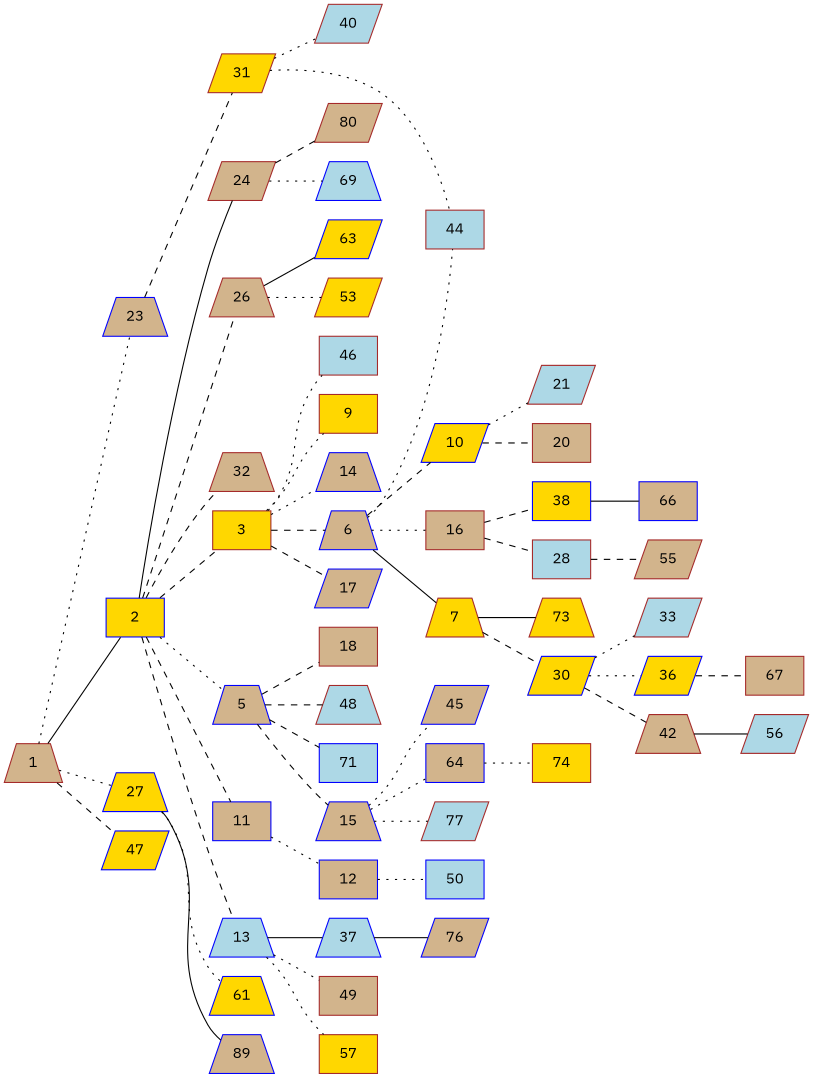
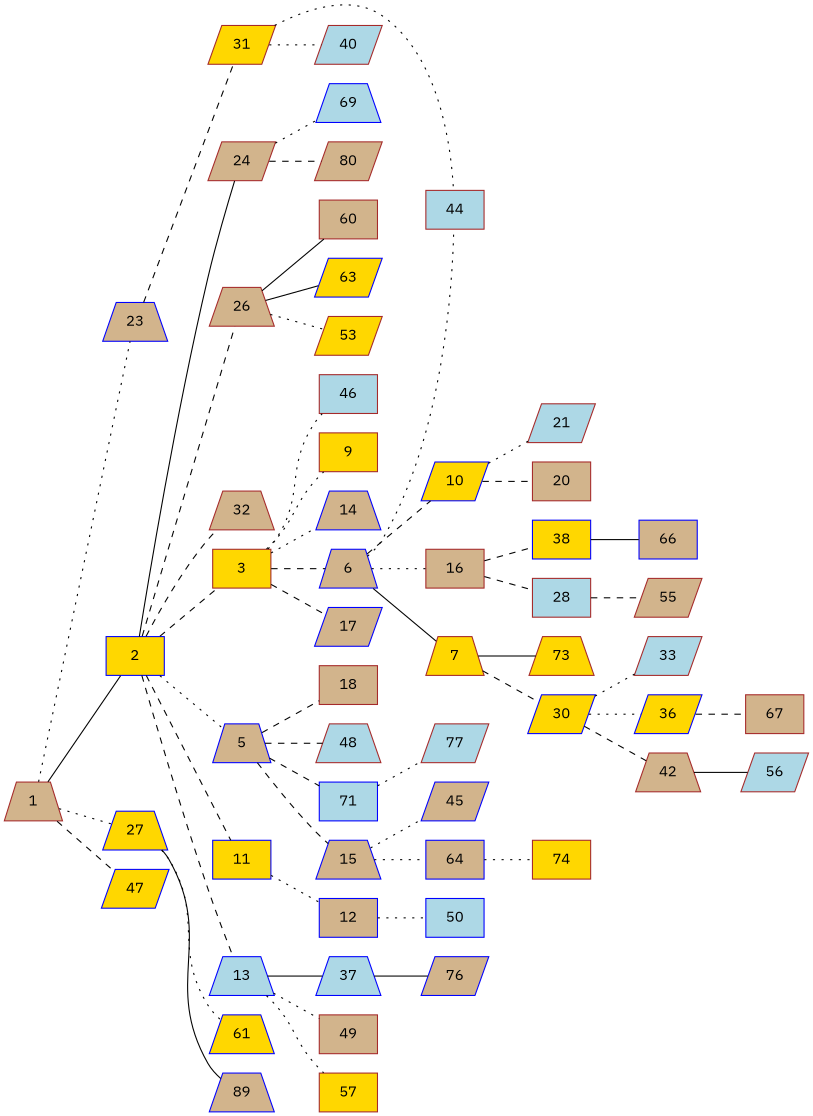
none -> (348, 219)
(242, 821) -> (242, 860)
(401, 821) -> (400, 773)
